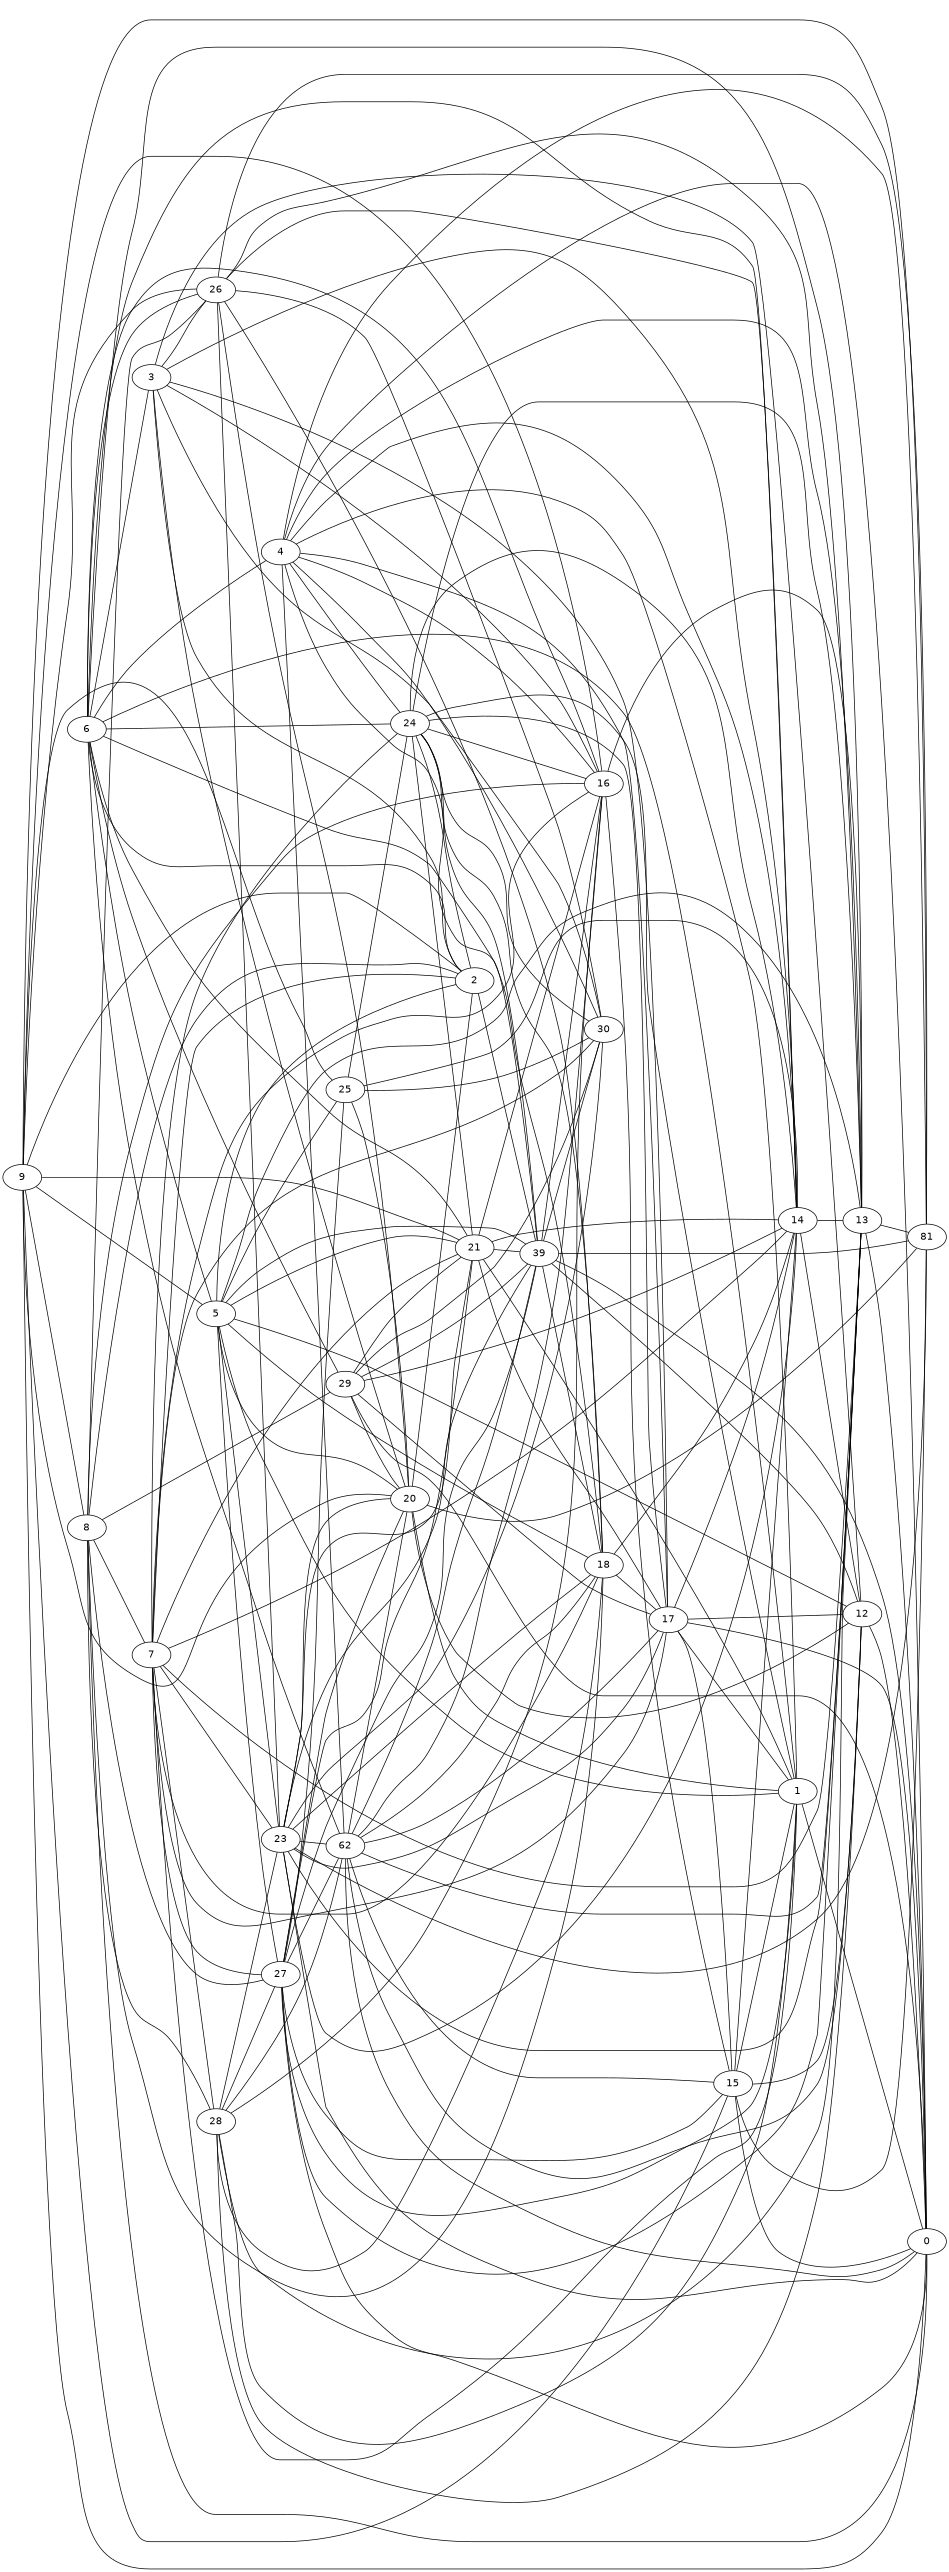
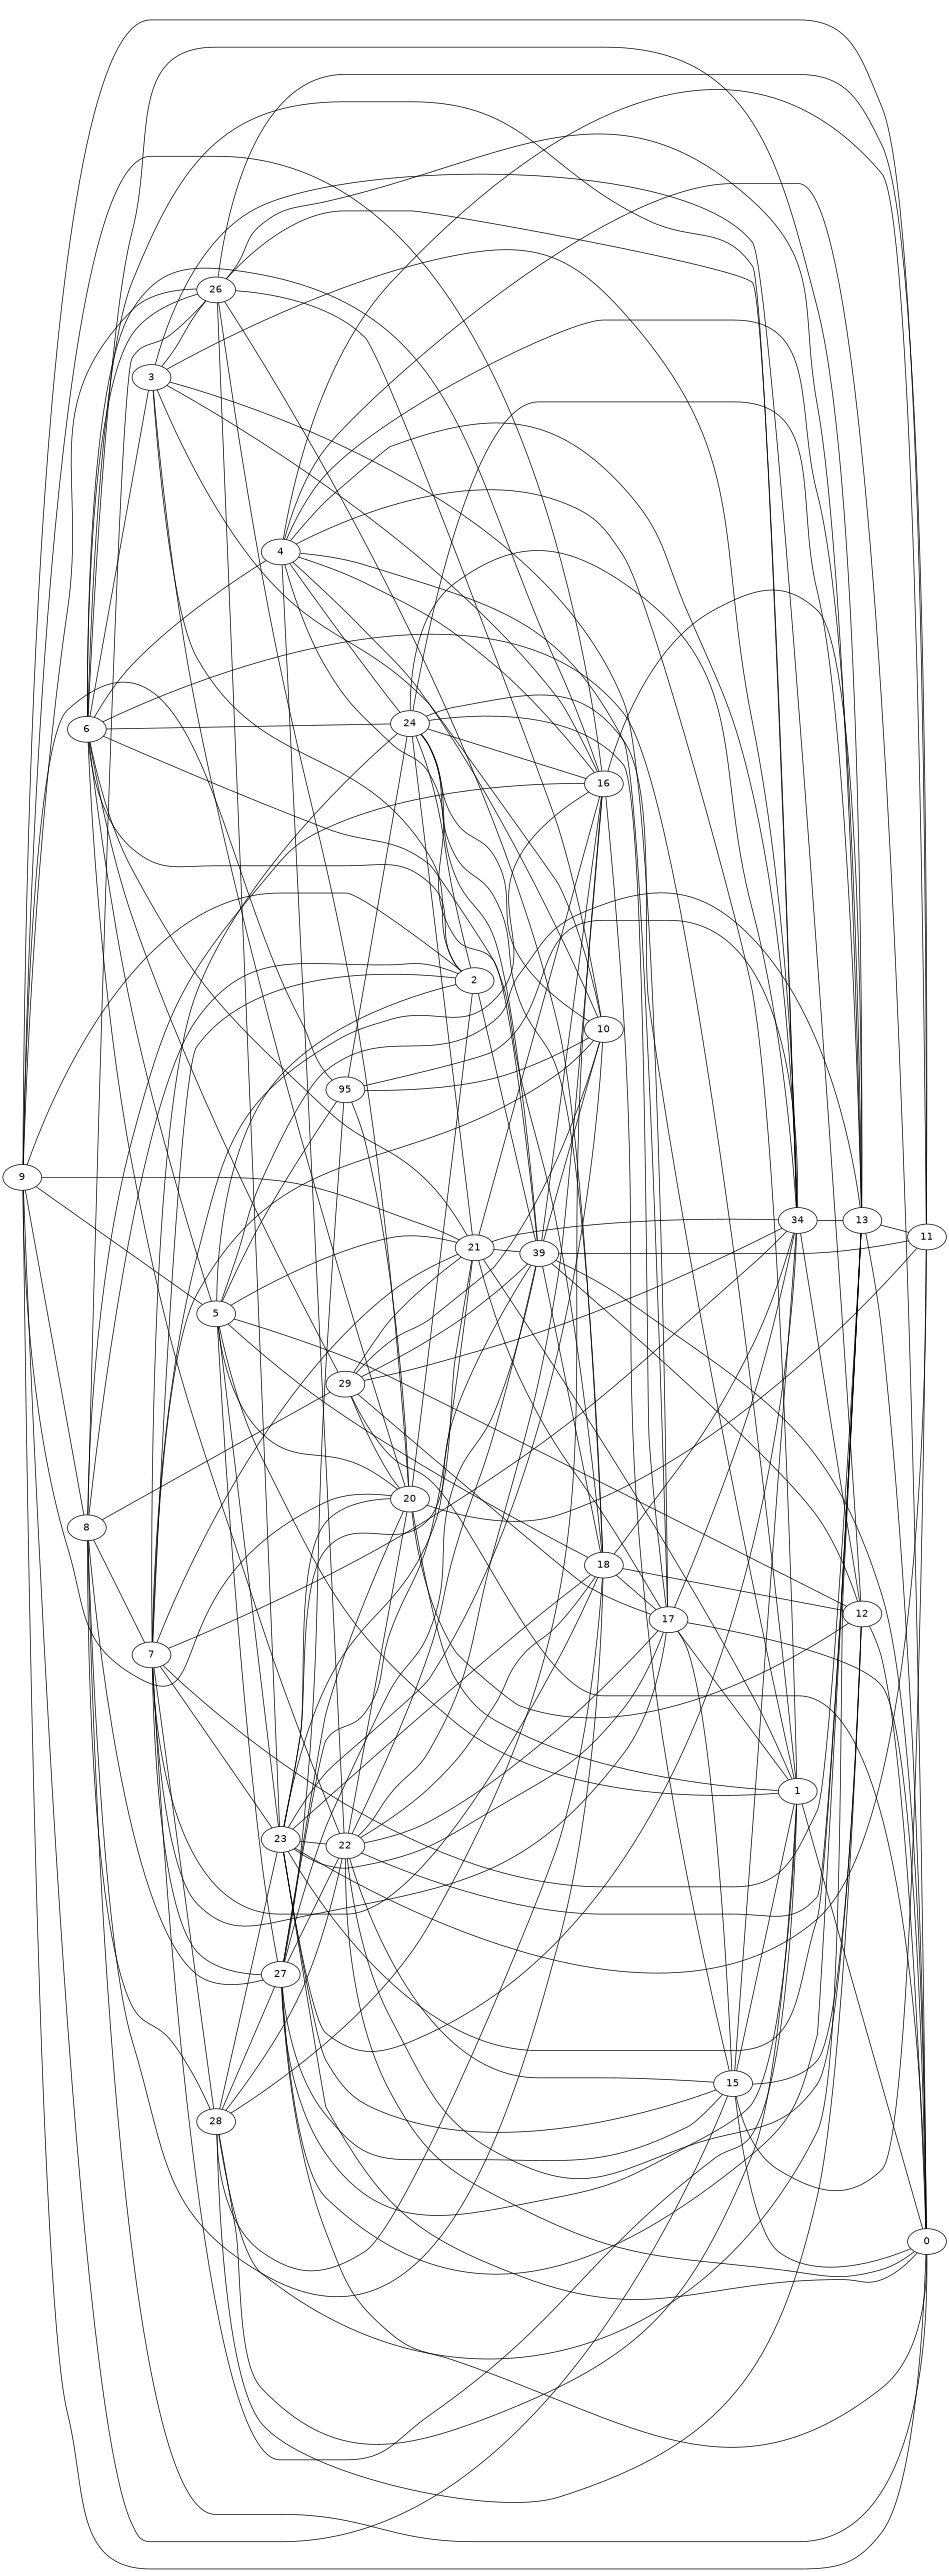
(604, 1029) -> (604, 1029)
(345, 1090) -> (345, 1090)
(798, 1220) -> (798, 1220)
(367, 1230) -> none
(927, 1237) -> (927, 1237)
(773, 1617) -> (733, 1590)
(345, 1846) -> (345, 1846)
none -> (391, 2115)
